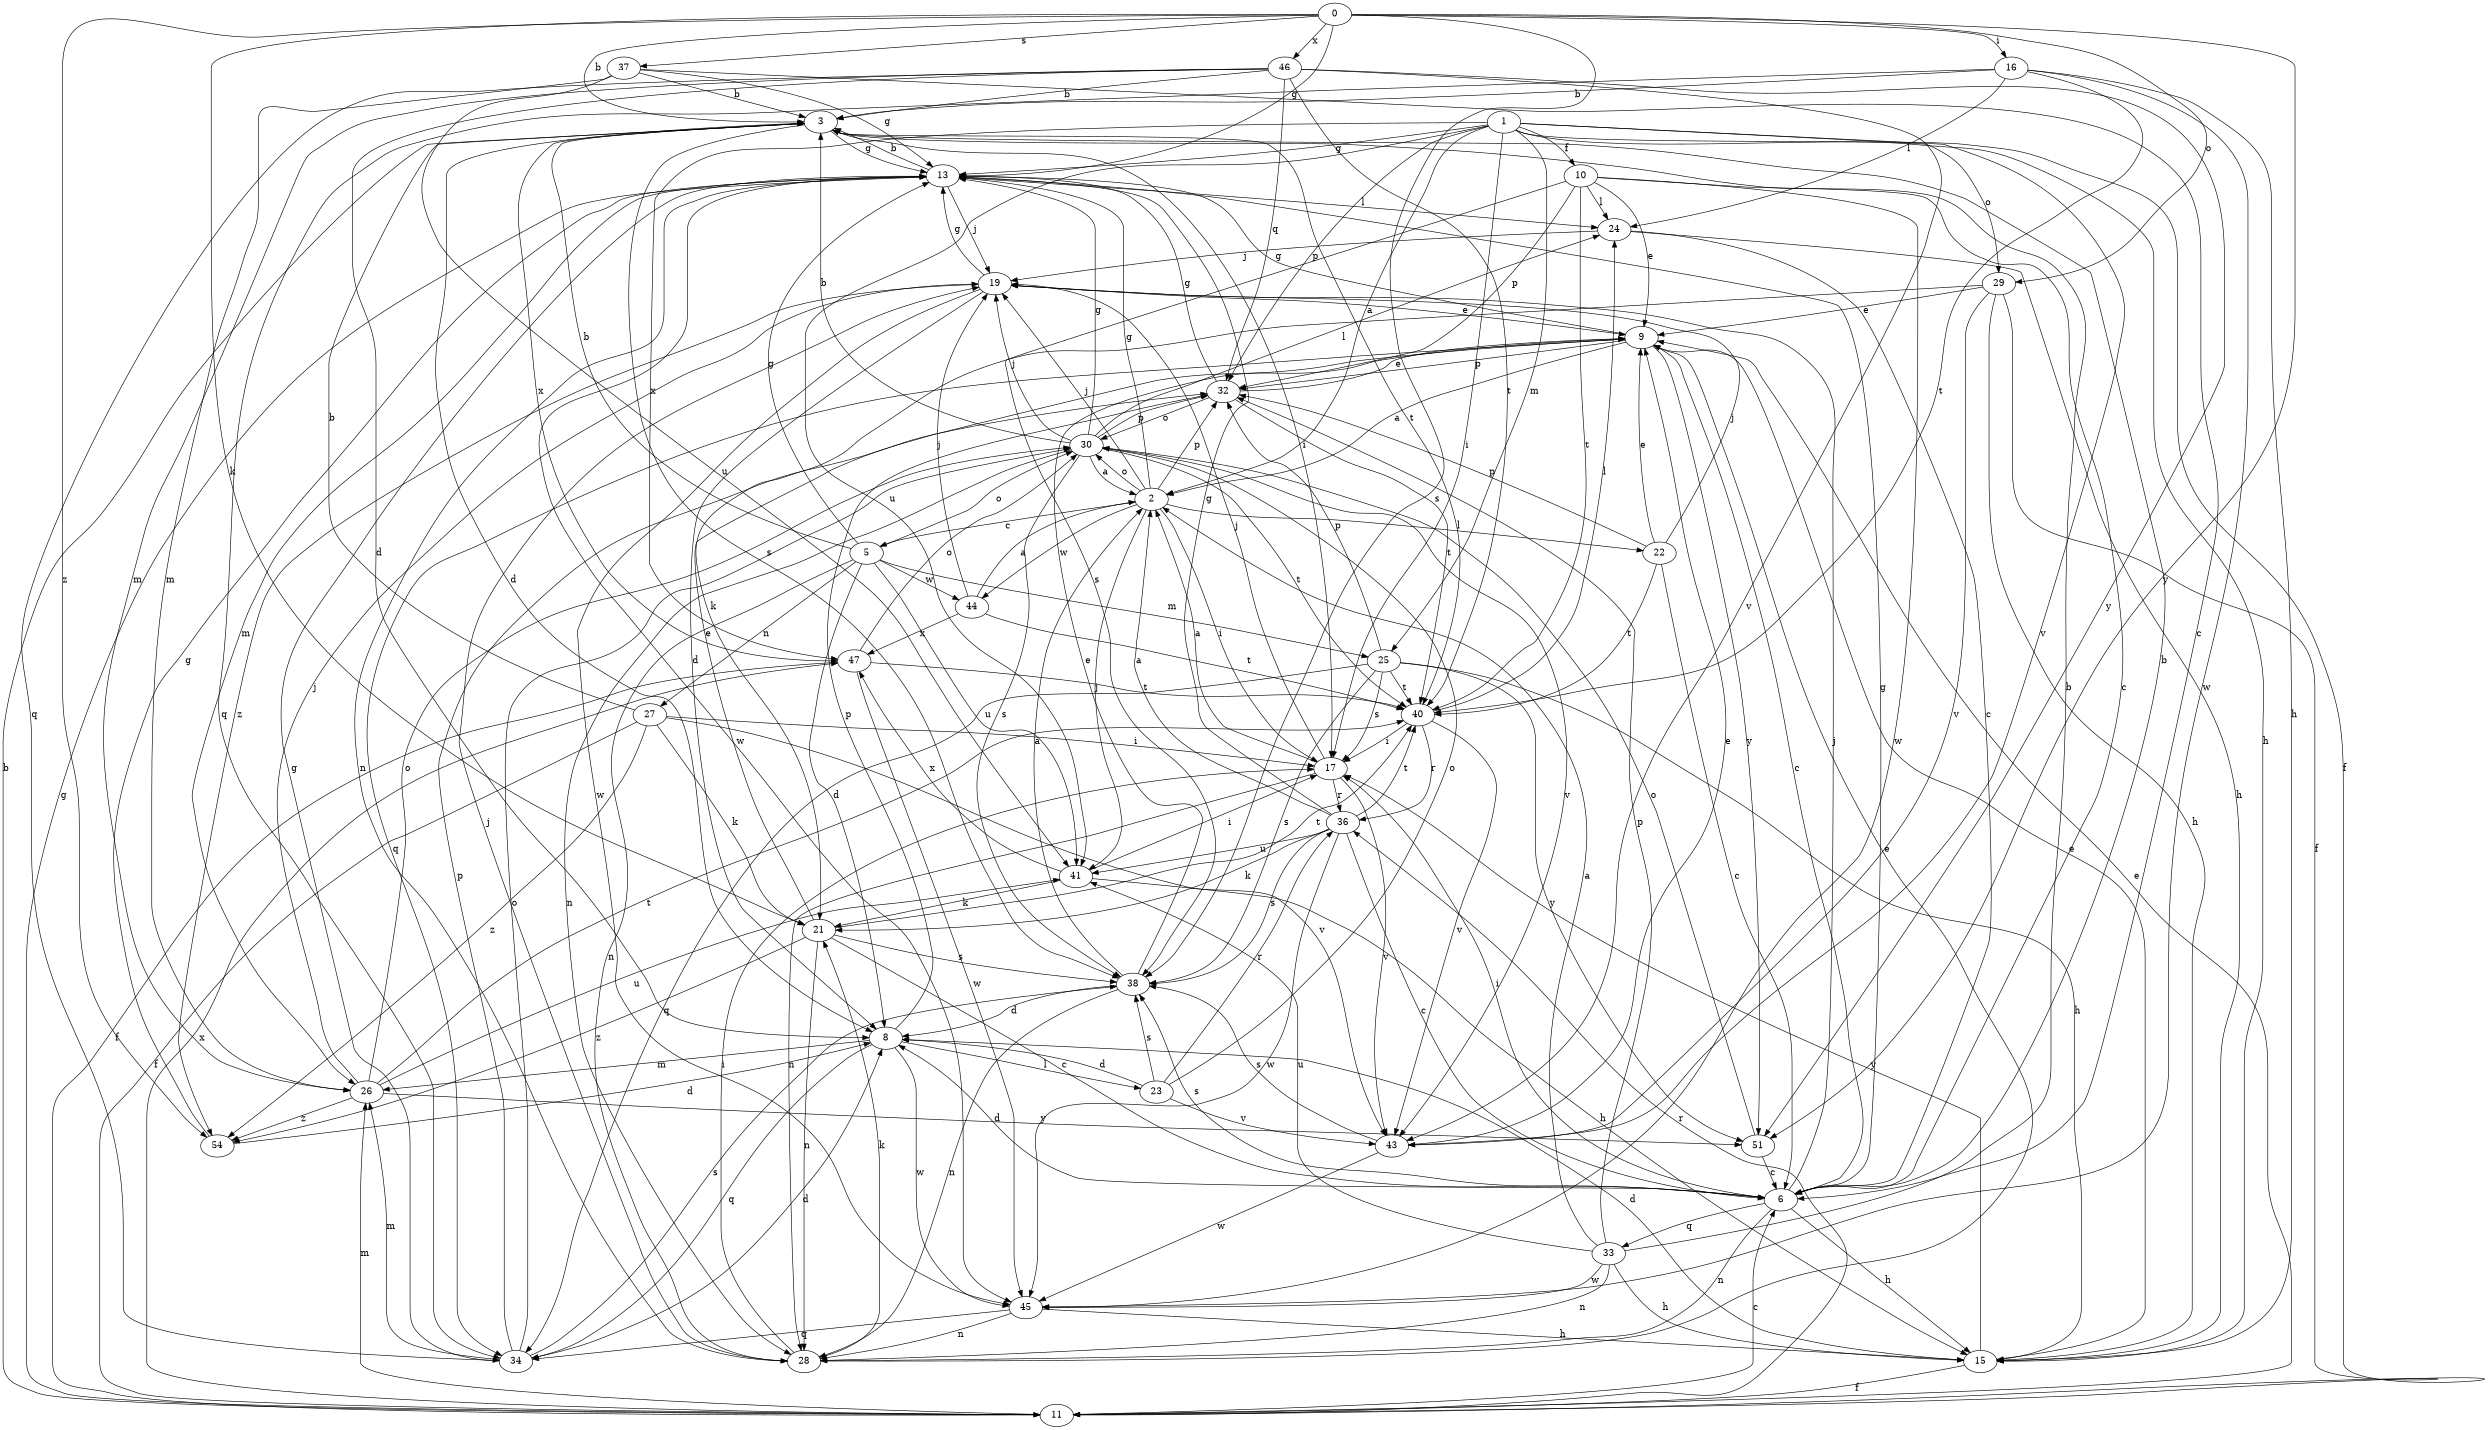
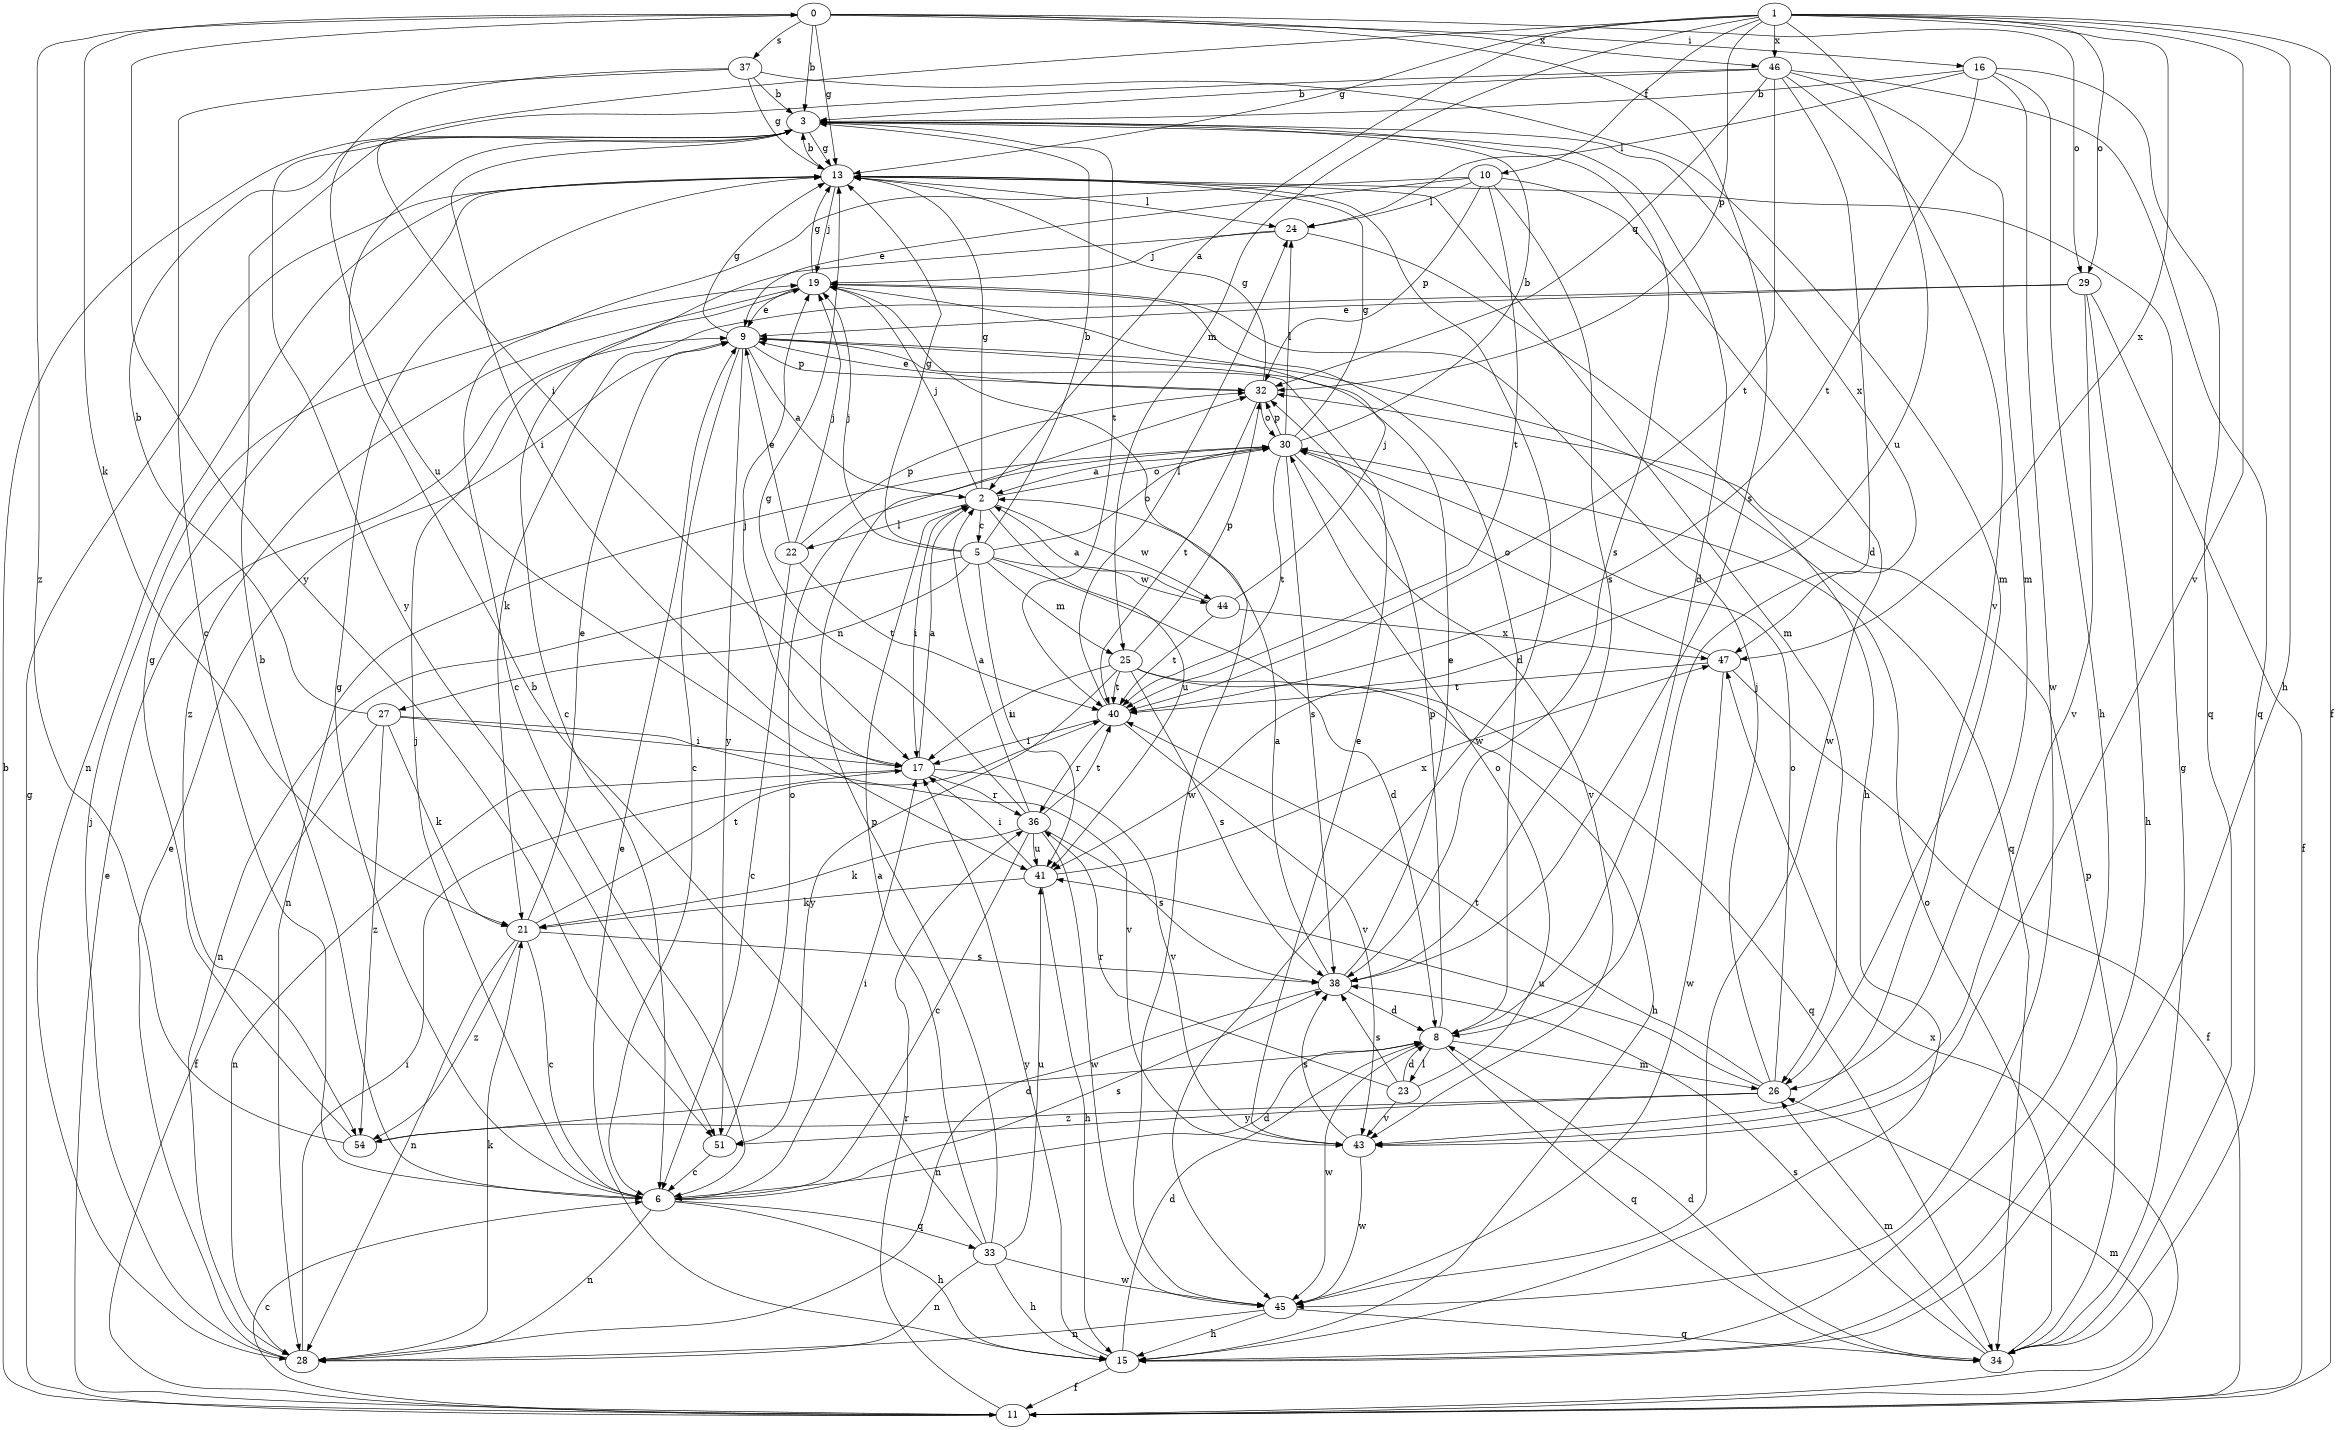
(122, 20) -> (37, 290)
none -> (1775, 40)
(1019, 385) -> (843, 461)
(1186, 448) -> none
(1097, 688) -> (1186, 688)
(1377, 715) -> (1011, 715)
